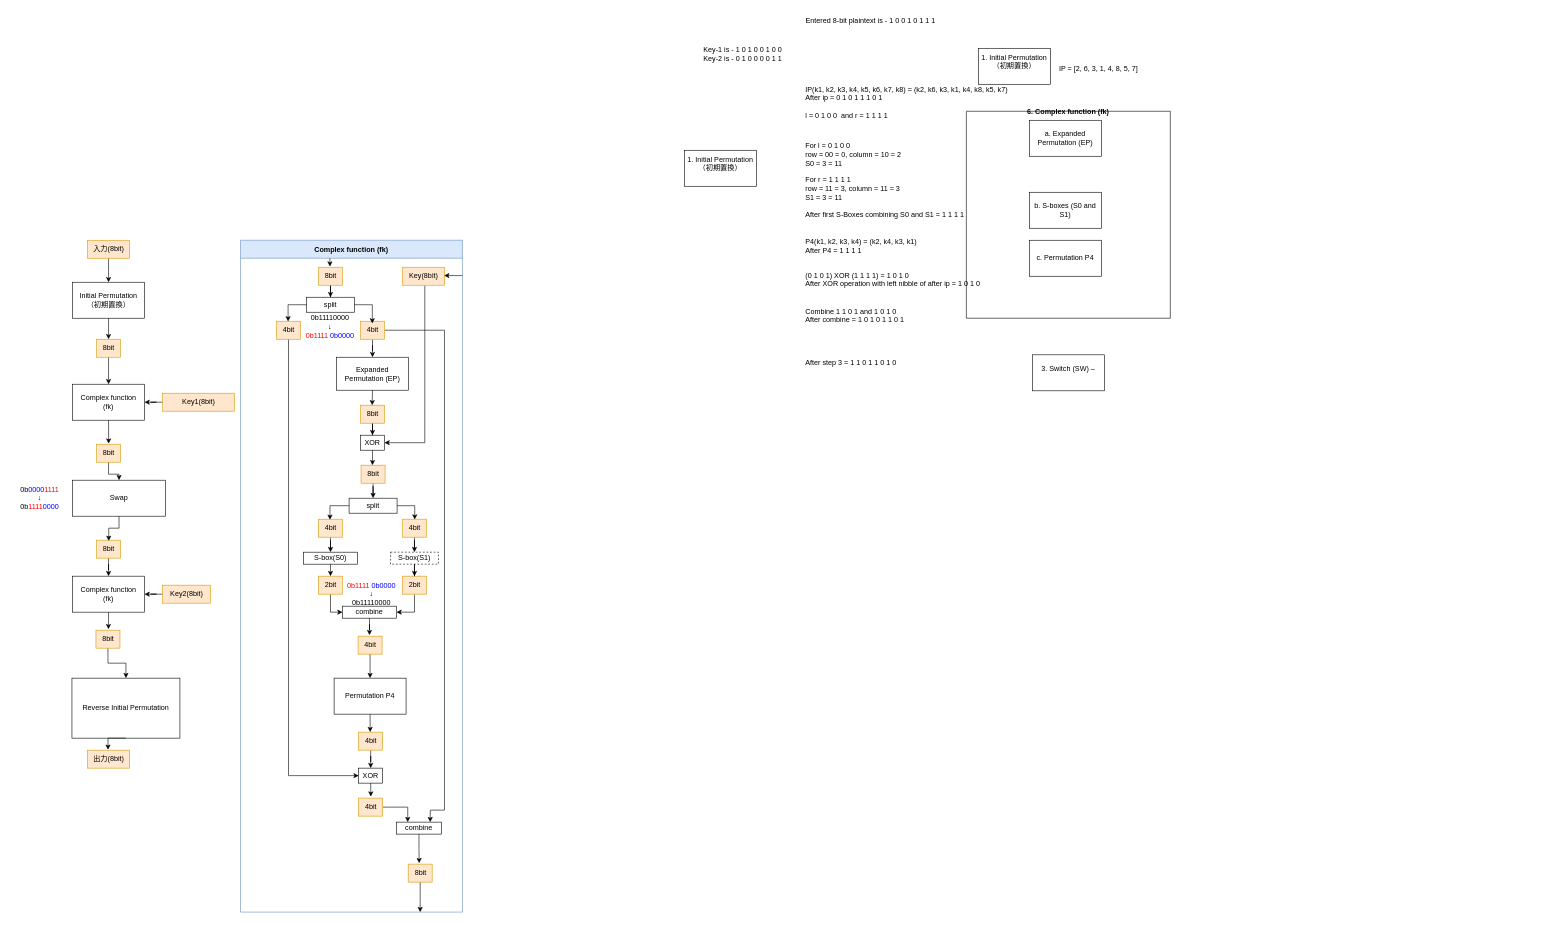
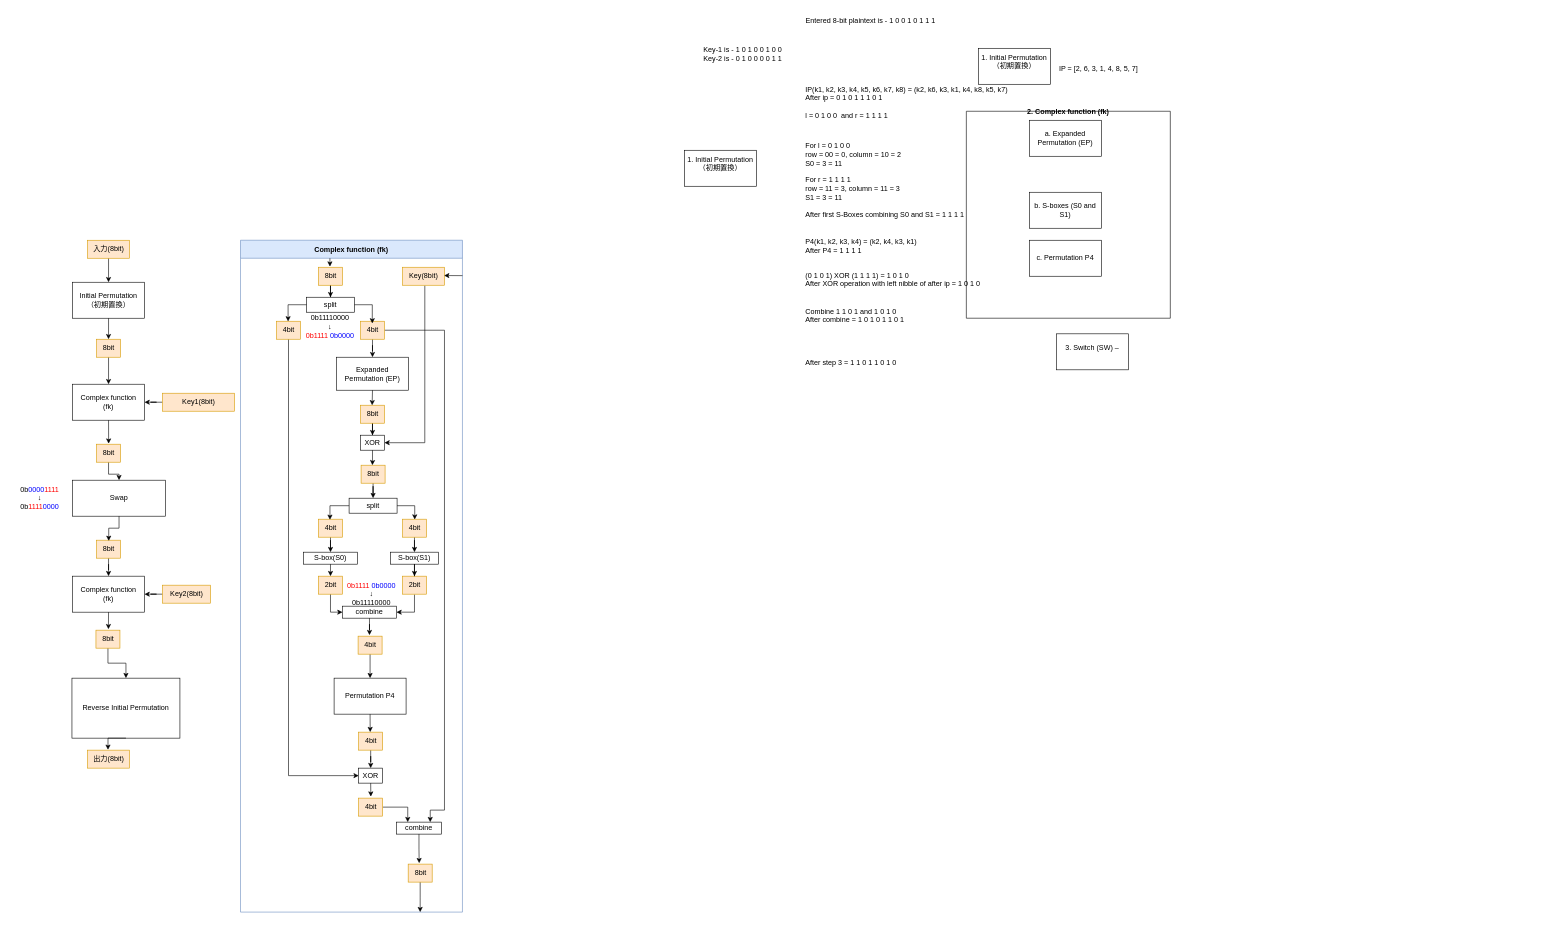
(1068, 112) -> (1068, 112)
(1068, 373) -> (1092, 352)
(414, 558) -> (414, 558)
